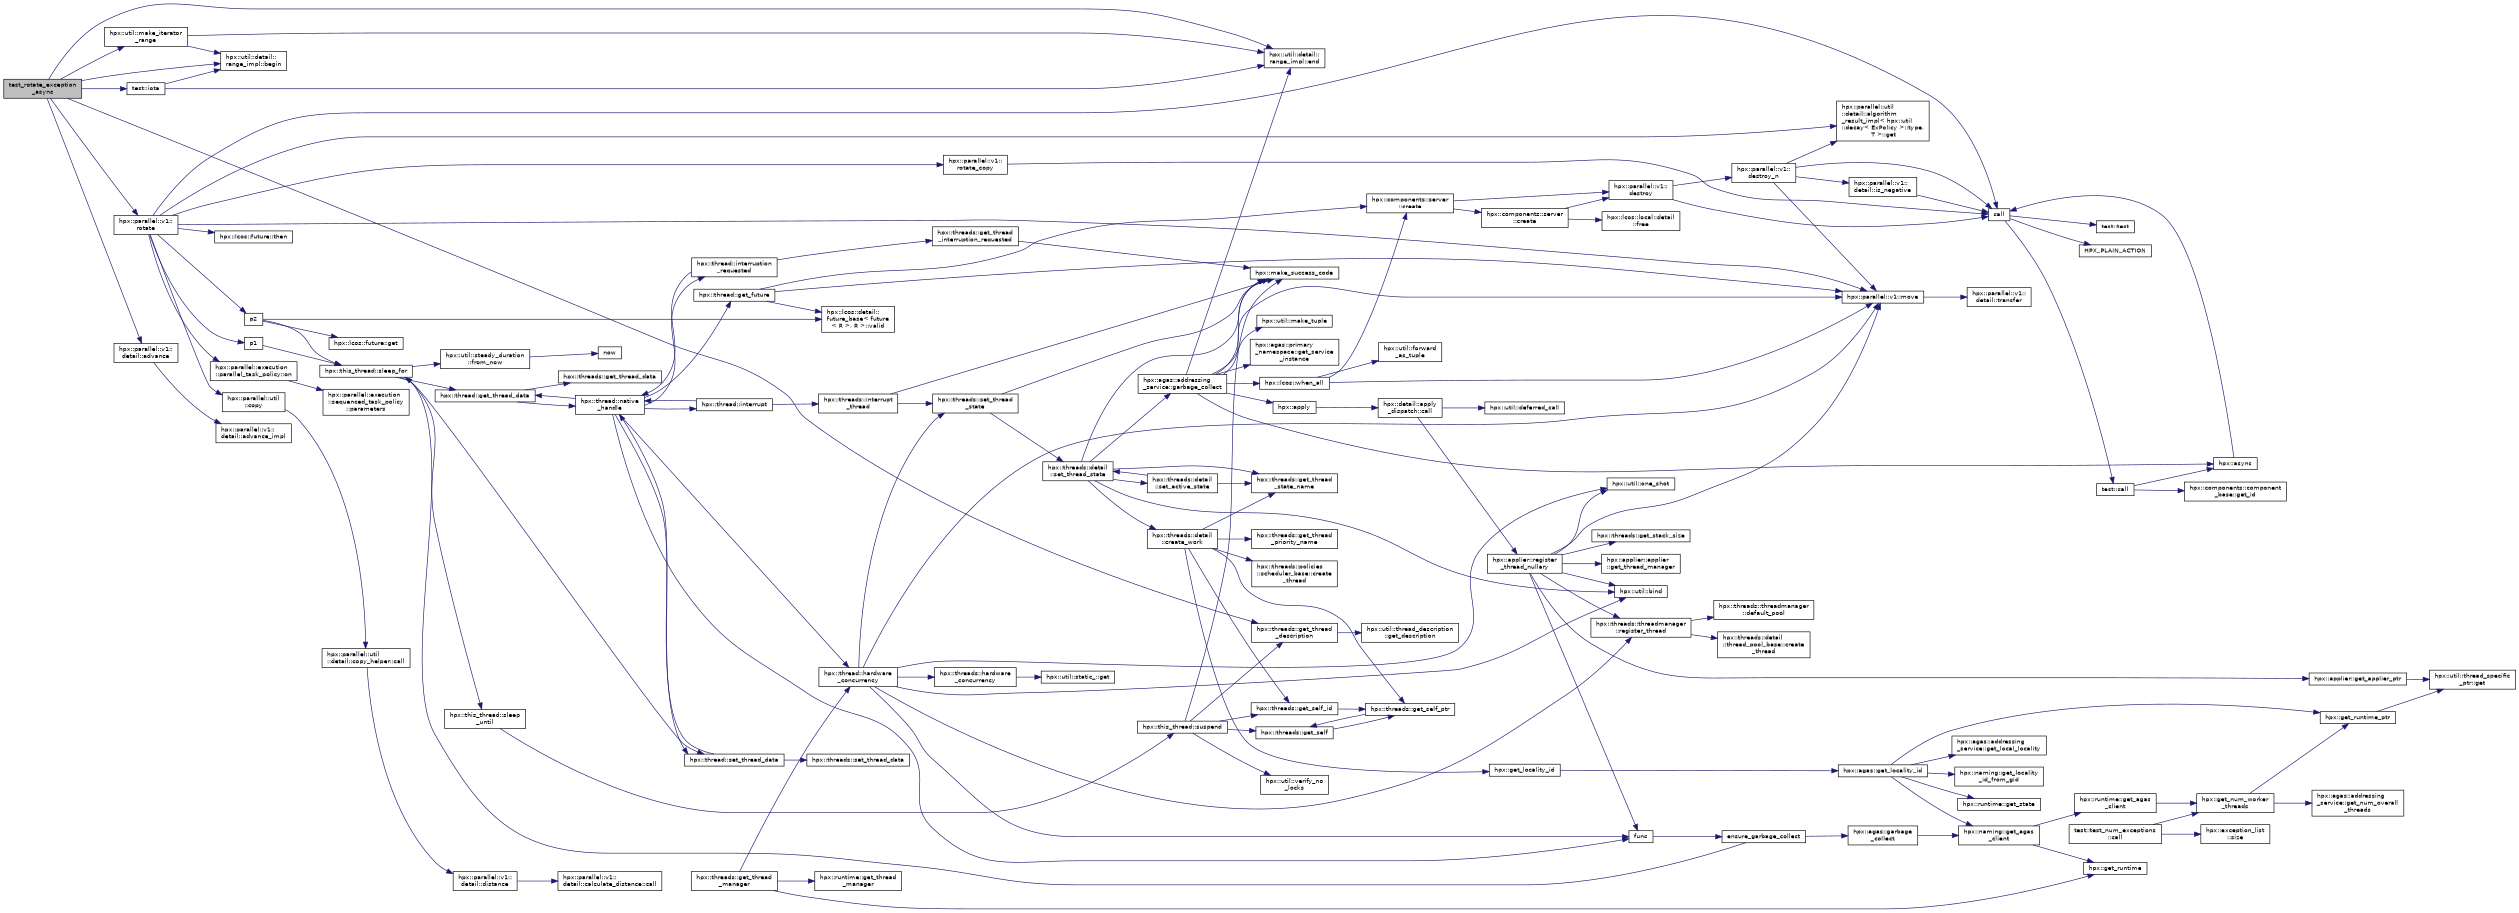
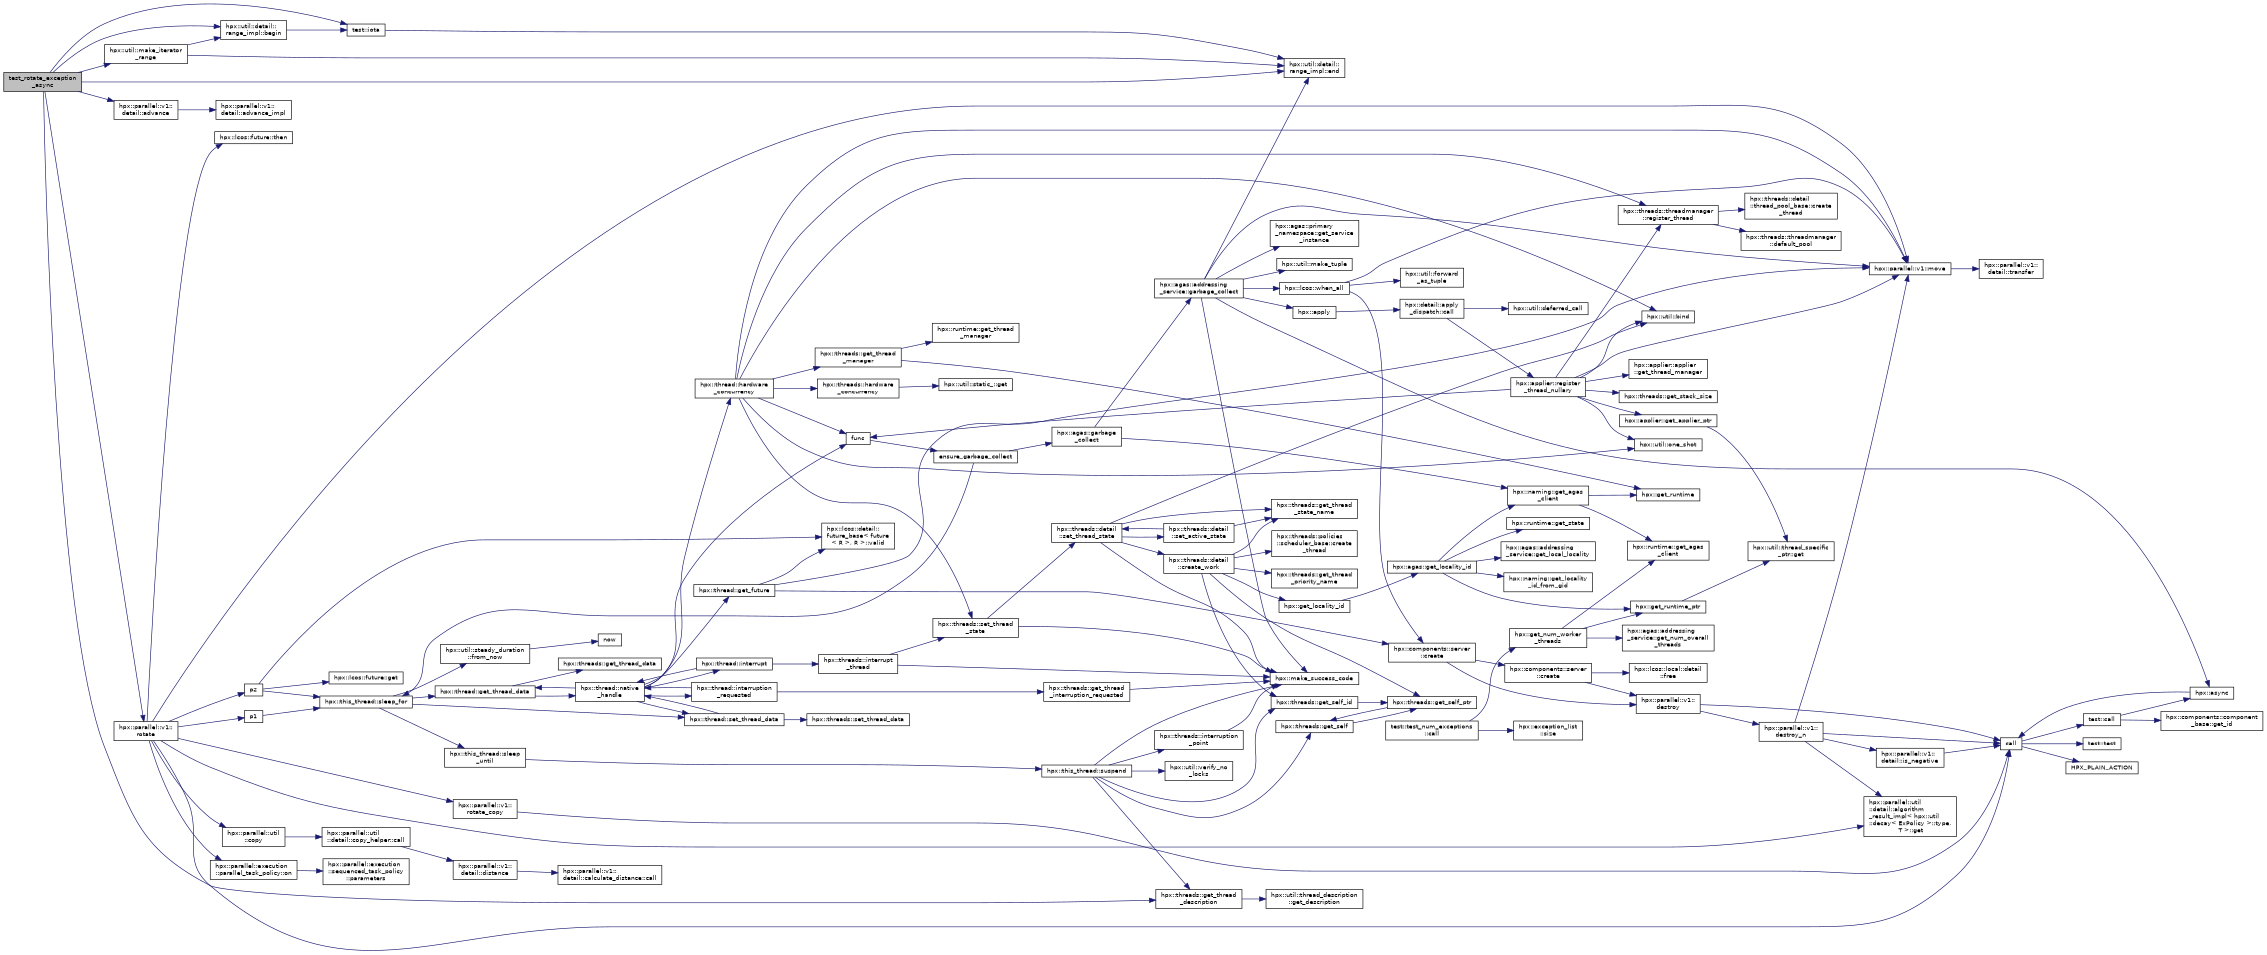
(190, 77) -> (314, 30)
(1128, 430) -> (1141, 365)
none -> (1199, 740)
(788, 779) -> (793, 374)
(2173, 803) -> (1606, 596)
